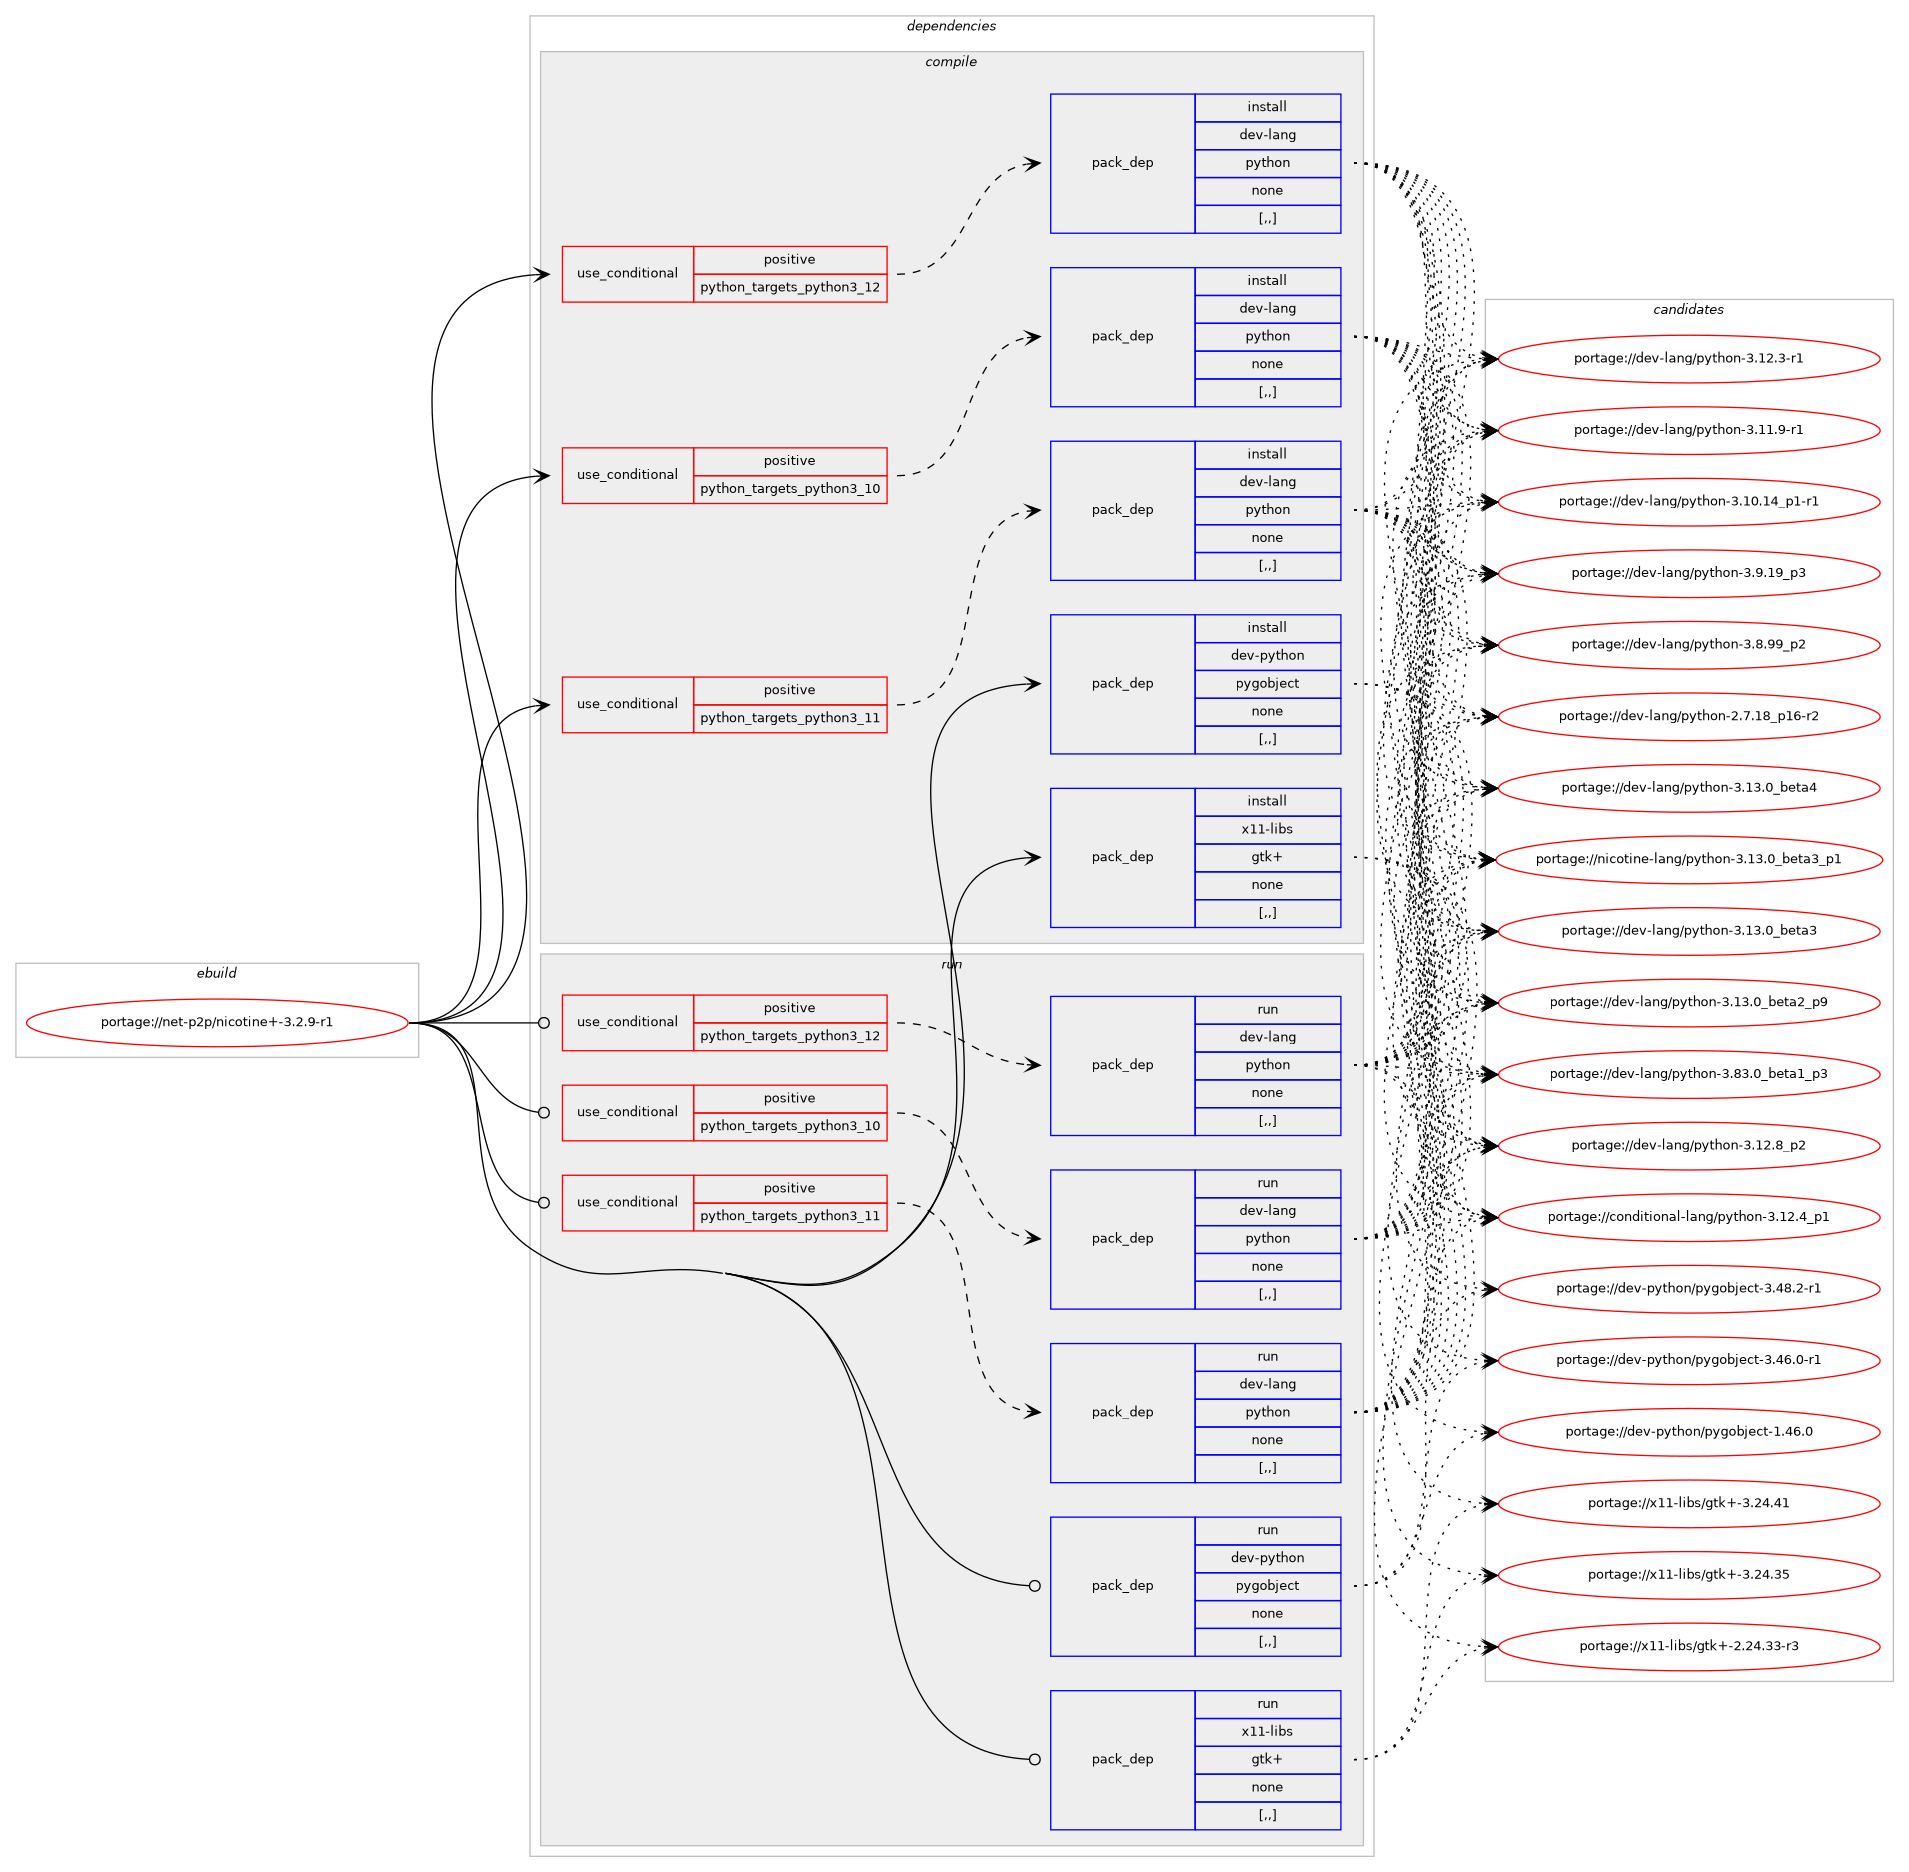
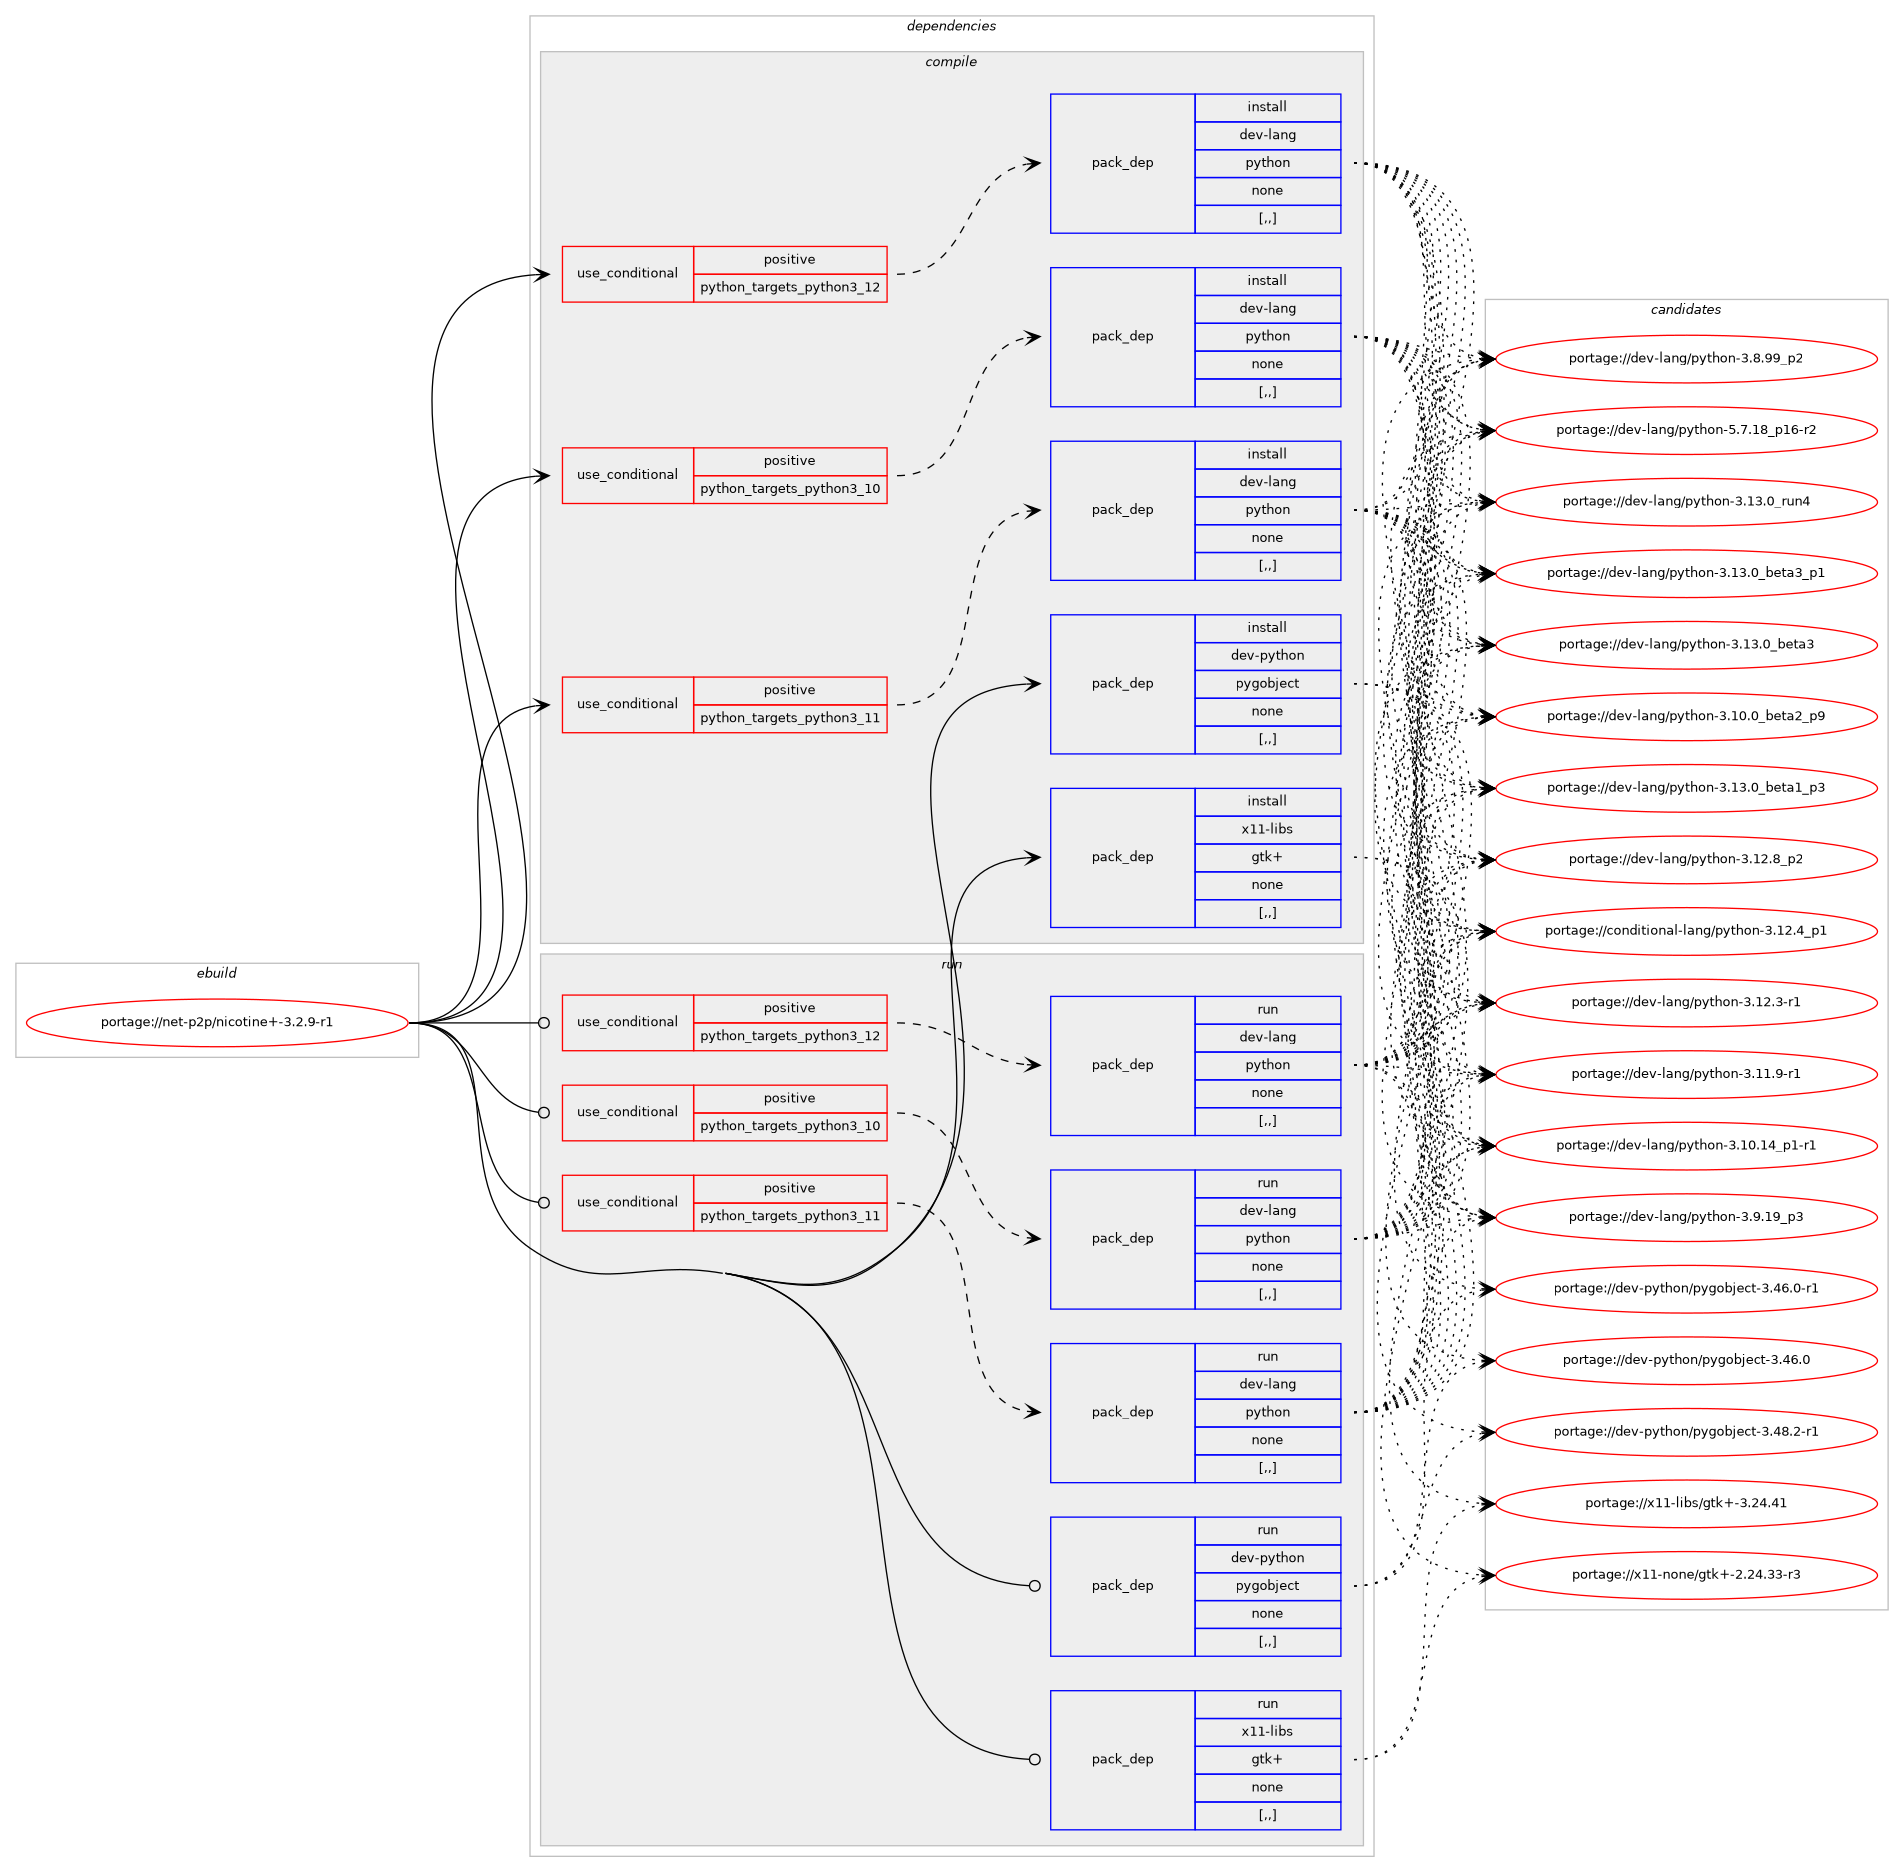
(1689, 717) -> (1687, 431)
(1689, 788) -> (1687, 502)
(1689, 860) -> (1687, 574)
(1689, 1003) -> (1687, 717)
(1689, 1075) -> (1687, 788)
(1689, 1432) -> (1687, 1361)
(1689, 1575) -> none
(1689, 1647) -> (1687, 1575)
